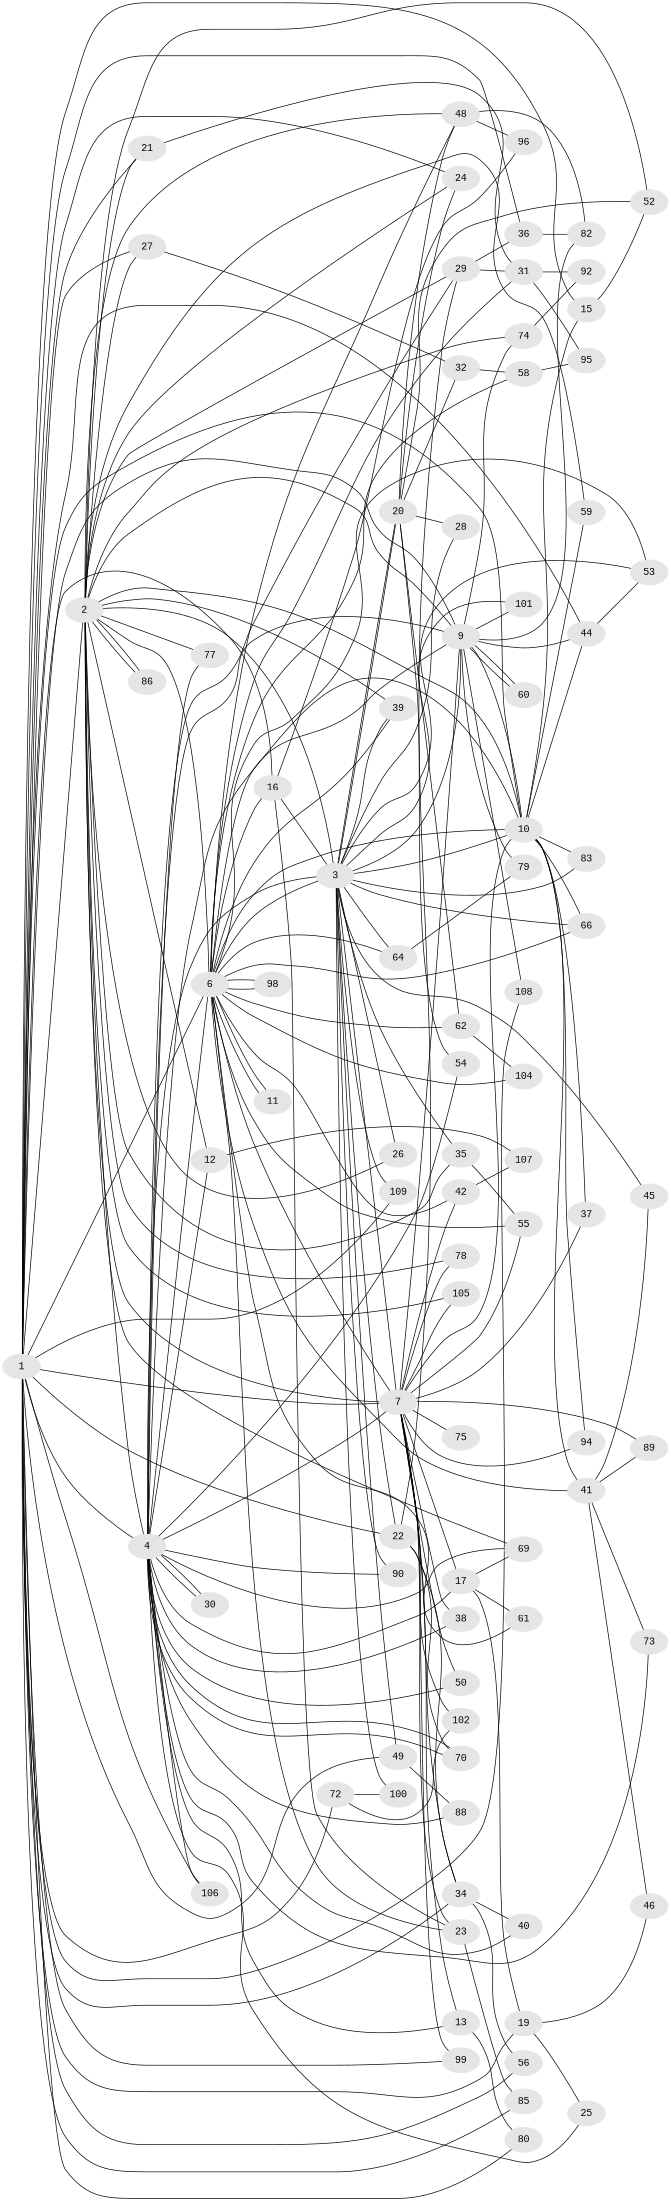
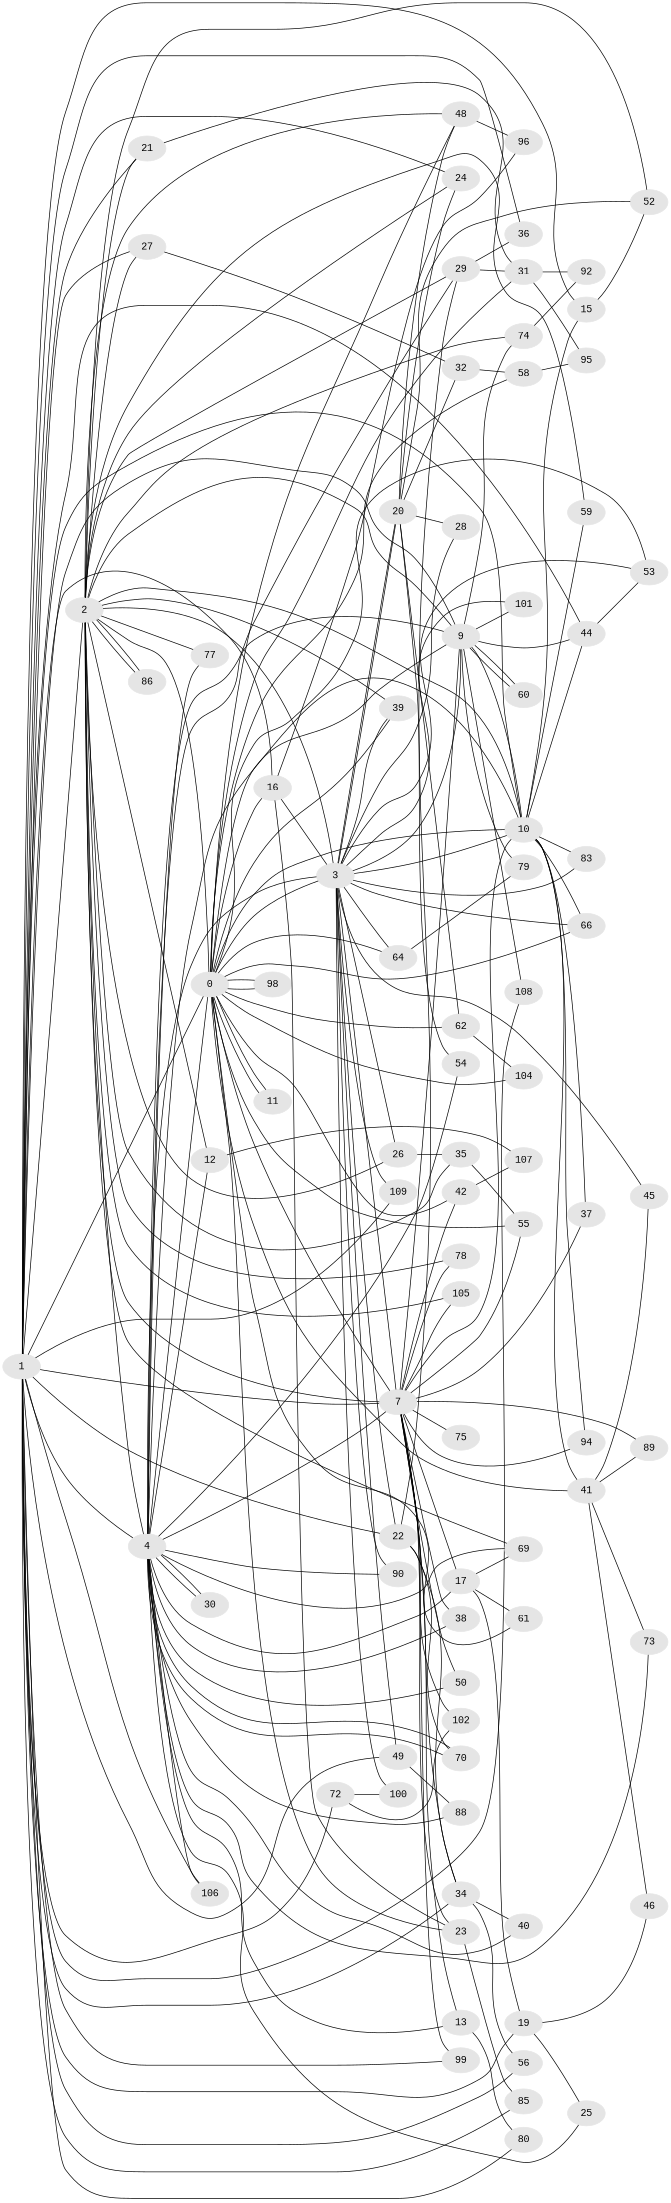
(586, 234) -> none
(210, 984) -> (210, 984)
(375, 1017) -> (430, 1155)
